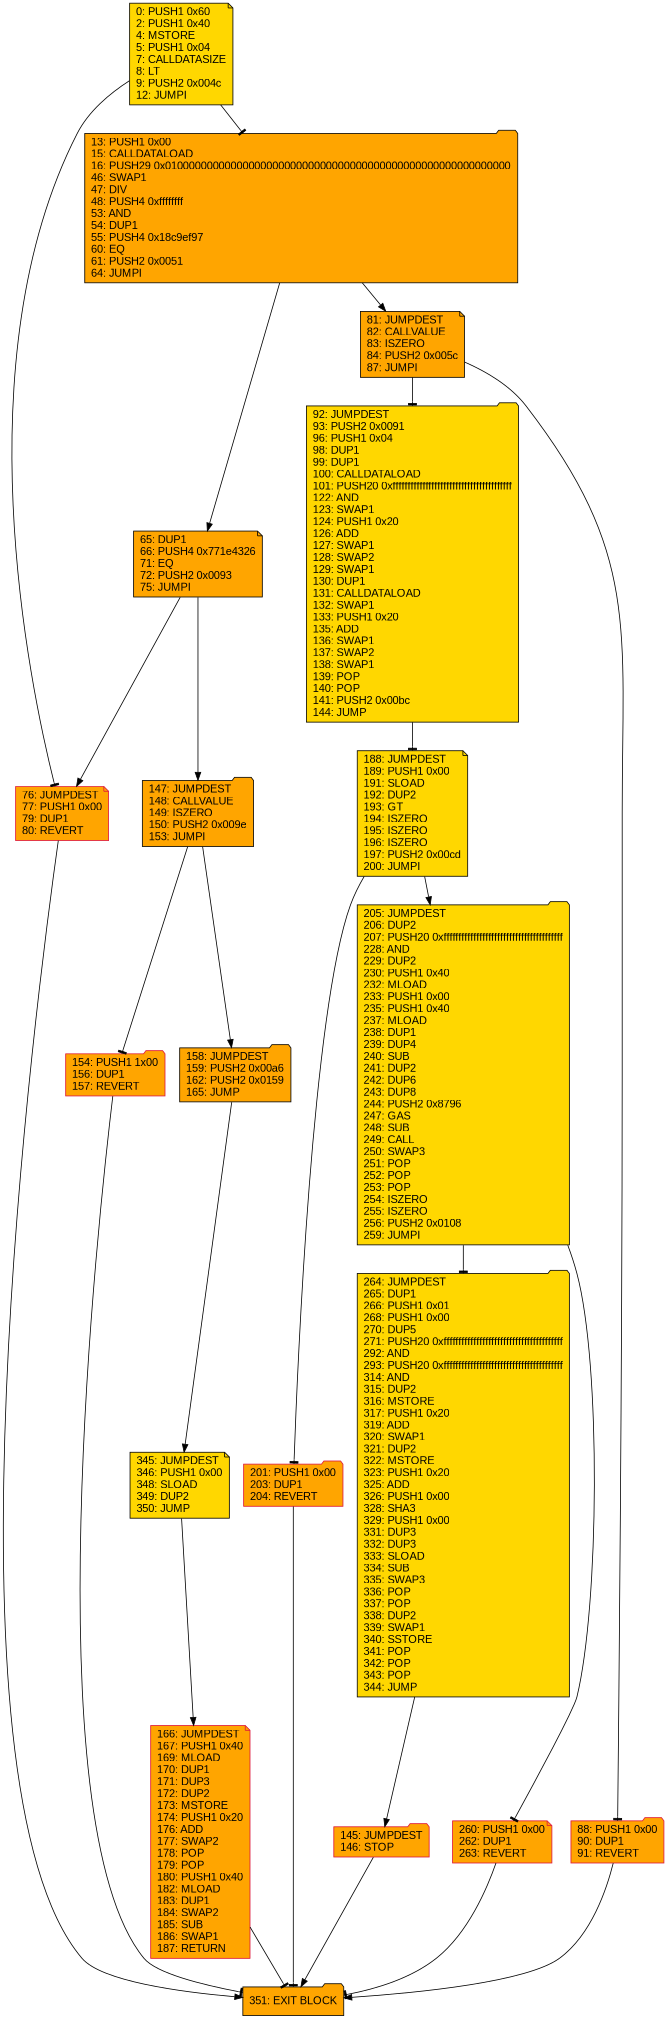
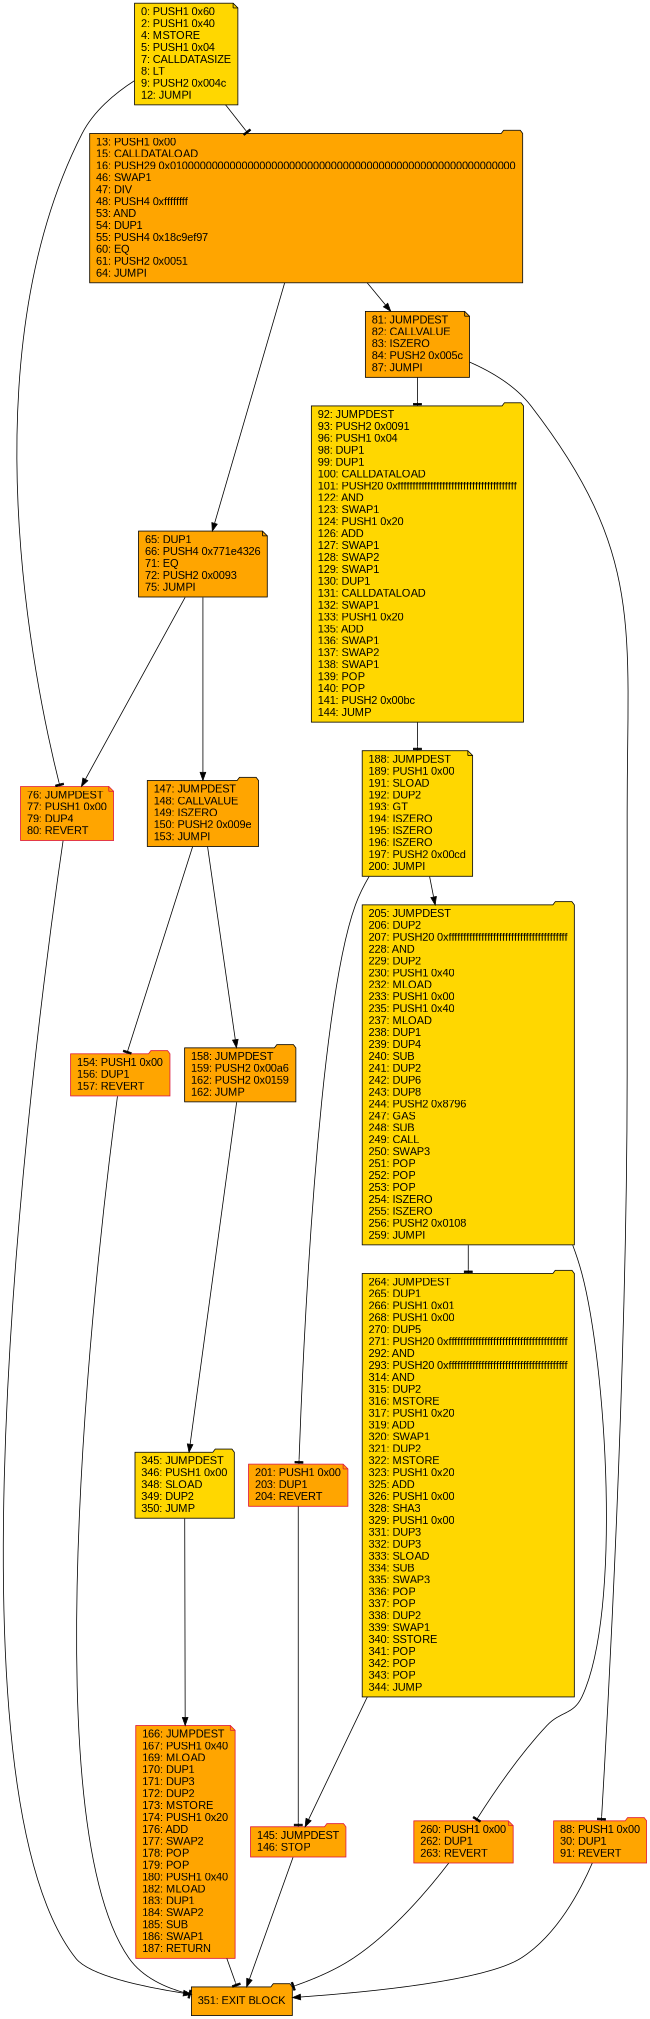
(62, 814) -> (67, 814)
(115, 1075) -> (120, 1075)
(235, 1075) -> (240, 1075)
(180, 1485) -> (185, 1485)
(293, 1485) -> (298, 1485)
(293, 1745) -> (298, 1664)
(617, 1842) -> (600, 1842)
